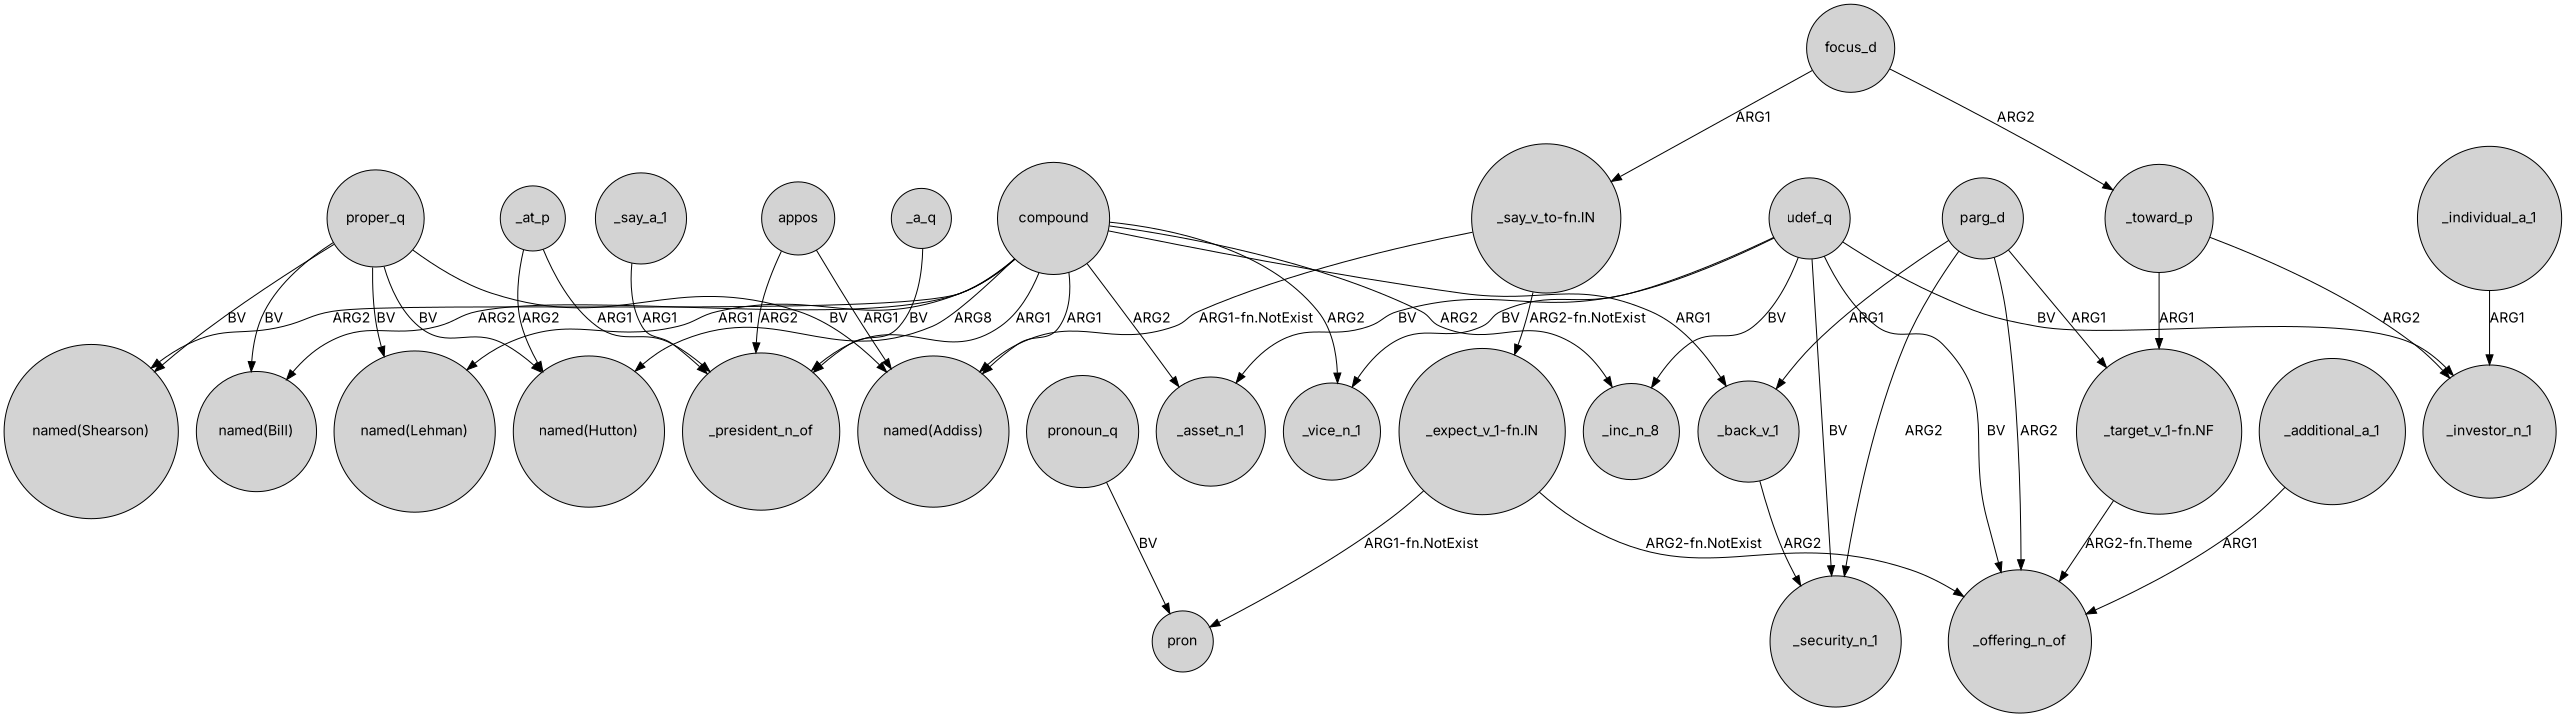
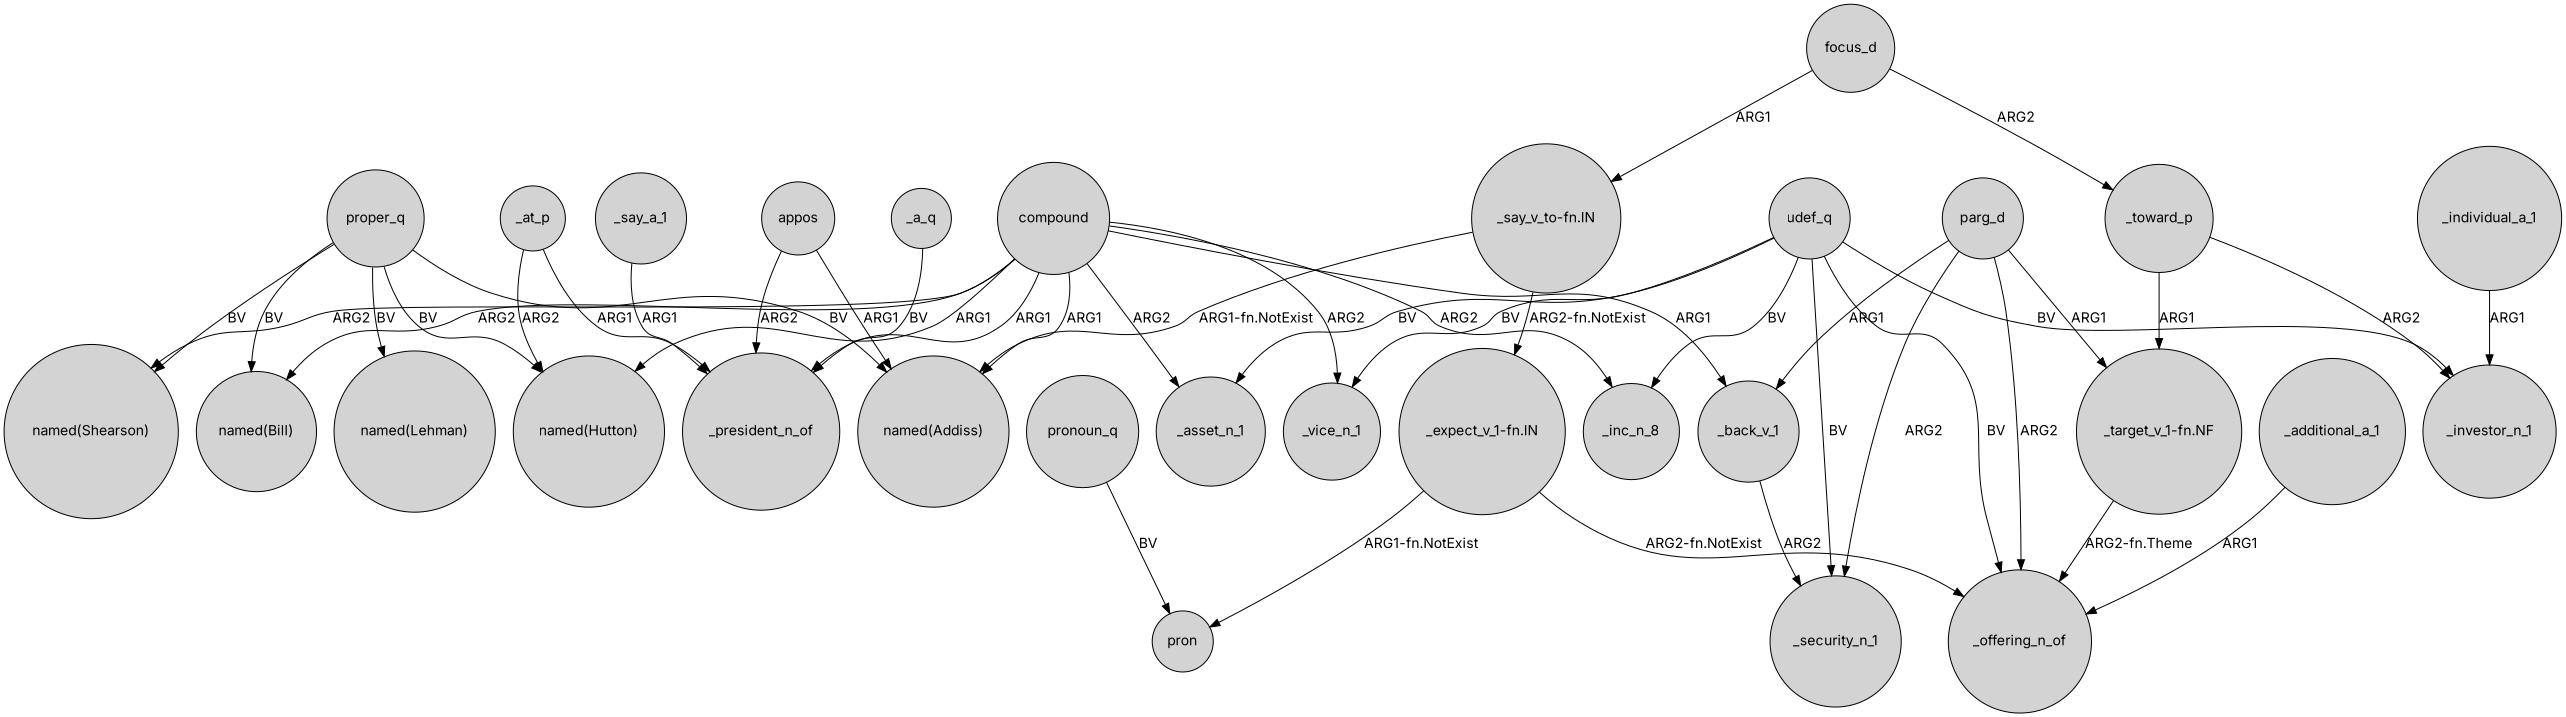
(704, 316) -> none
(973, 319) -> (973, 319)
